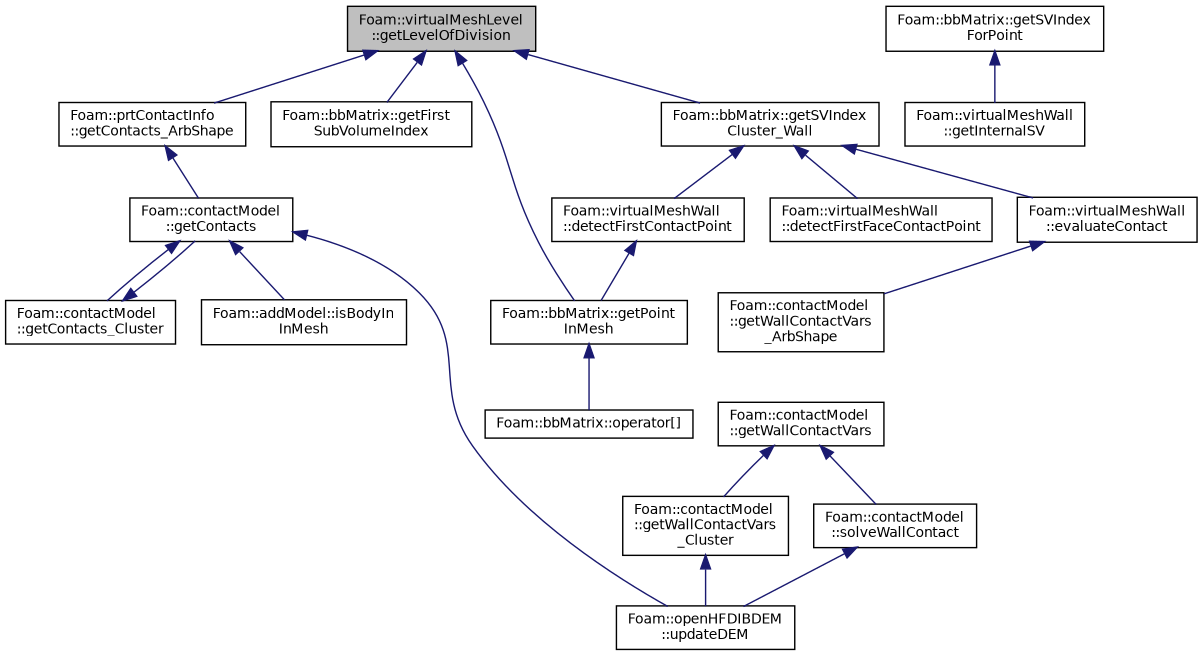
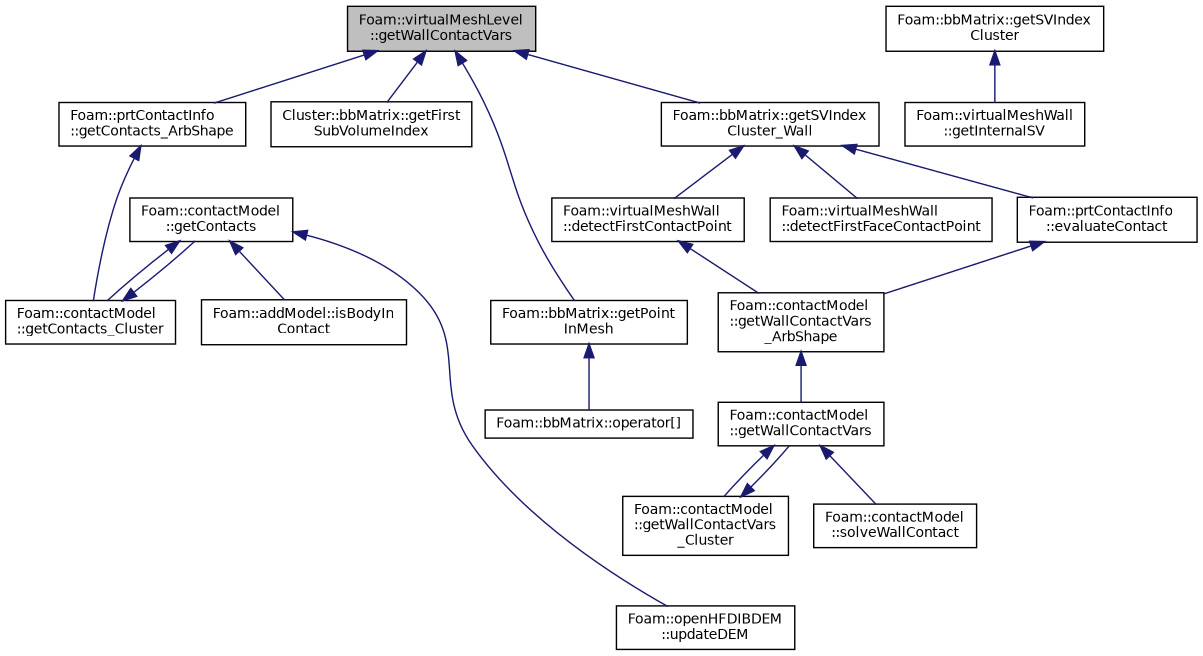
(442, 29) -> (442, 29)
(995, 29) -> (995, 29)
(371, 124) -> (371, 124)
(186, 178) -> (108, 228)
(1107, 220) -> (1107, 220)
(615, 277) -> (724, 271)
(304, 322) -> (304, 322)
none -> (801, 384)
(794, 580) -> none
(706, 588) -> (771, 467)
